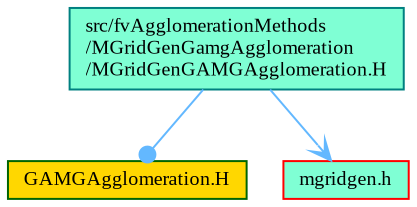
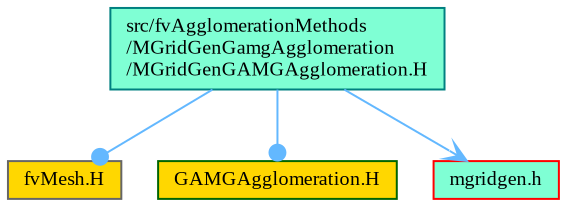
none -> (65, 180)
